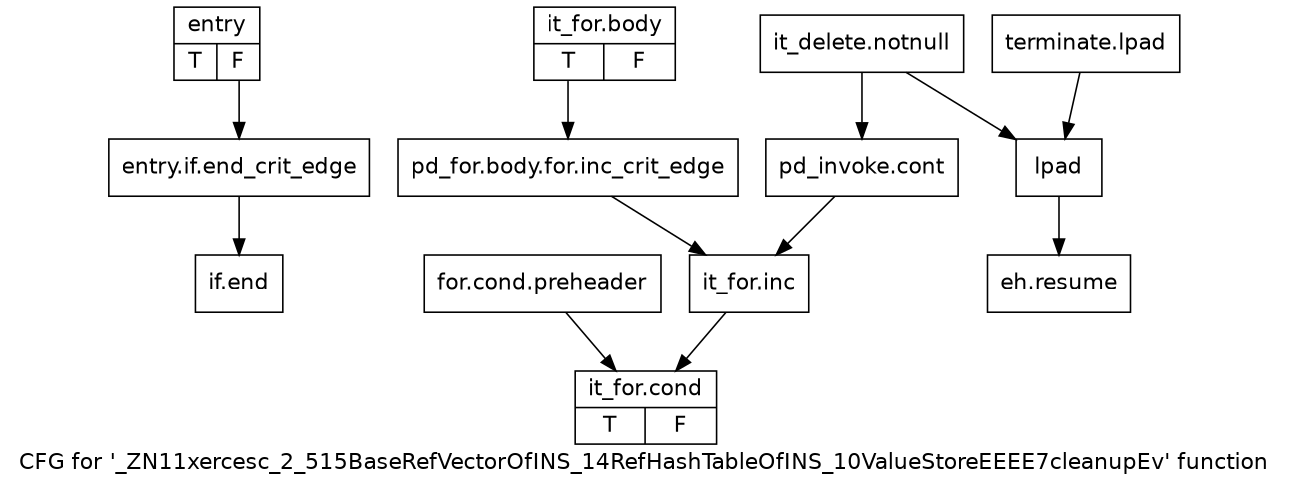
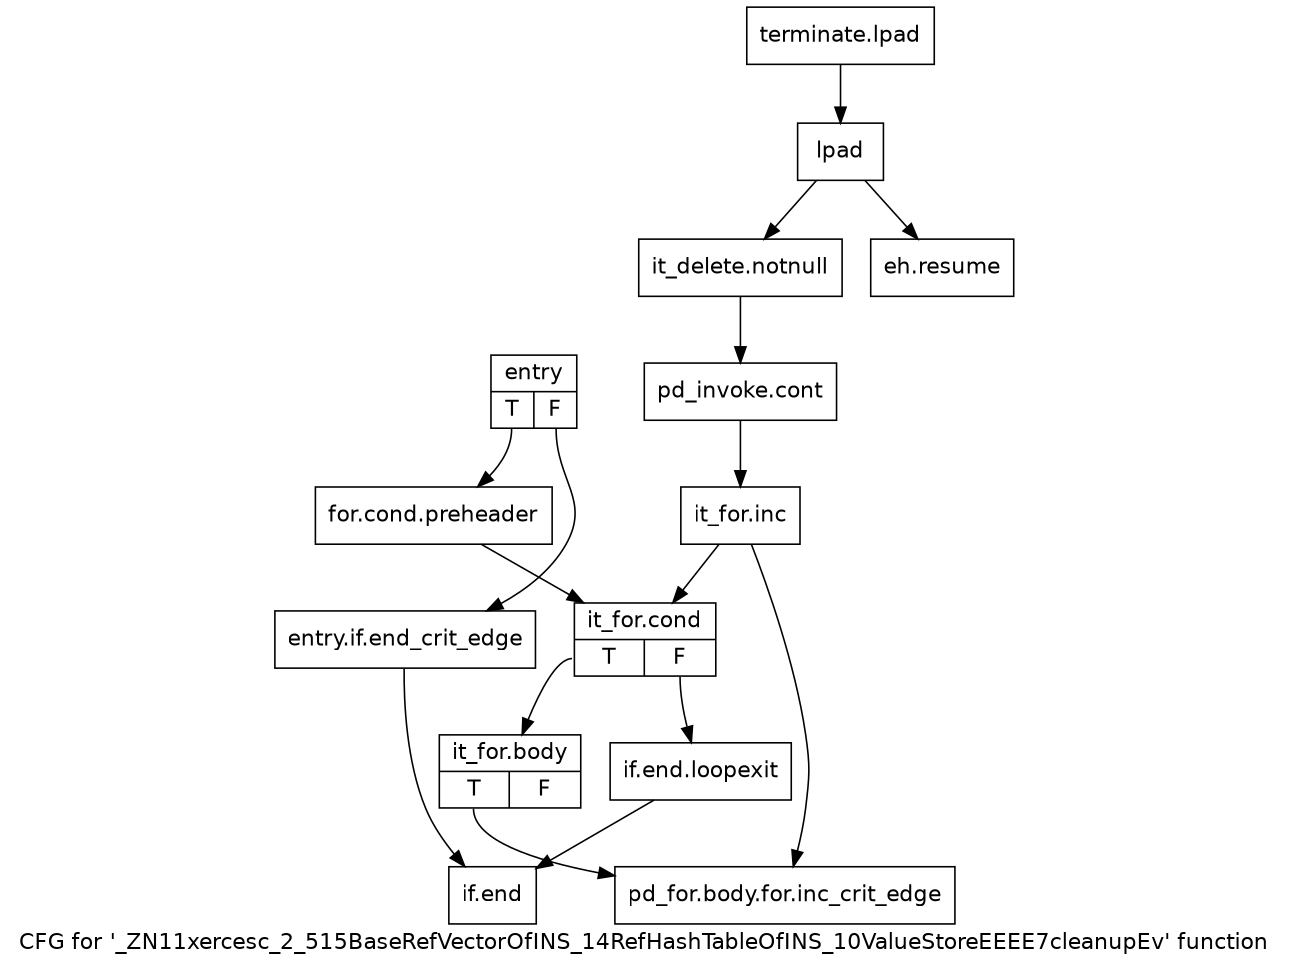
(954, 102) -> (796, 204)
(651, 221) -> (798, 695)
none -> (505, 454)
none -> (545, 685)
none -> (701, 771)
